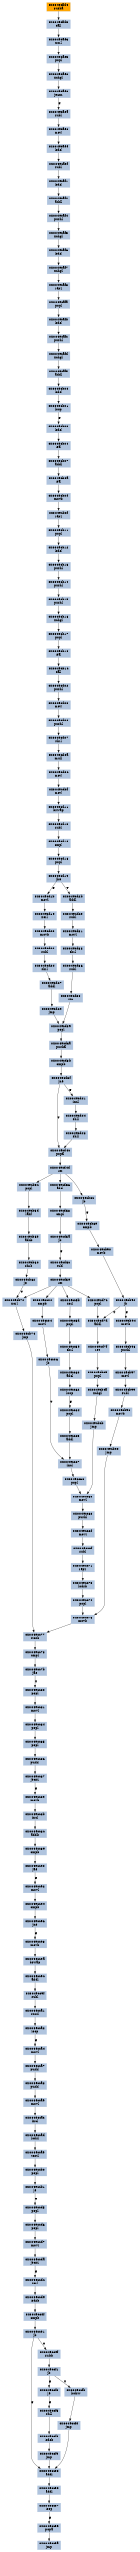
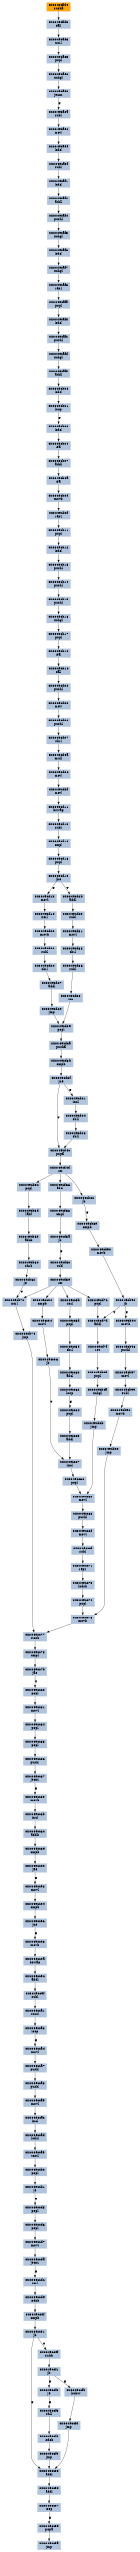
(65, 2382) -> (65, 2382)
